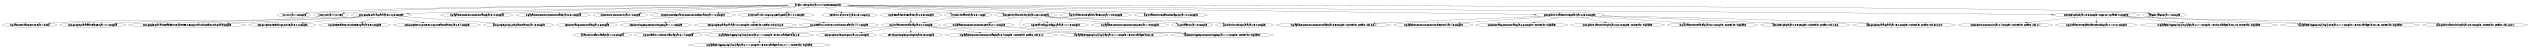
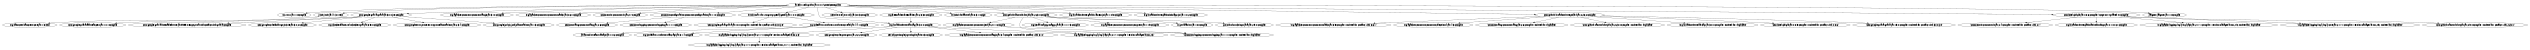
(850, 15) -> (850, 15)
(941, 20) -> (849, 20)
